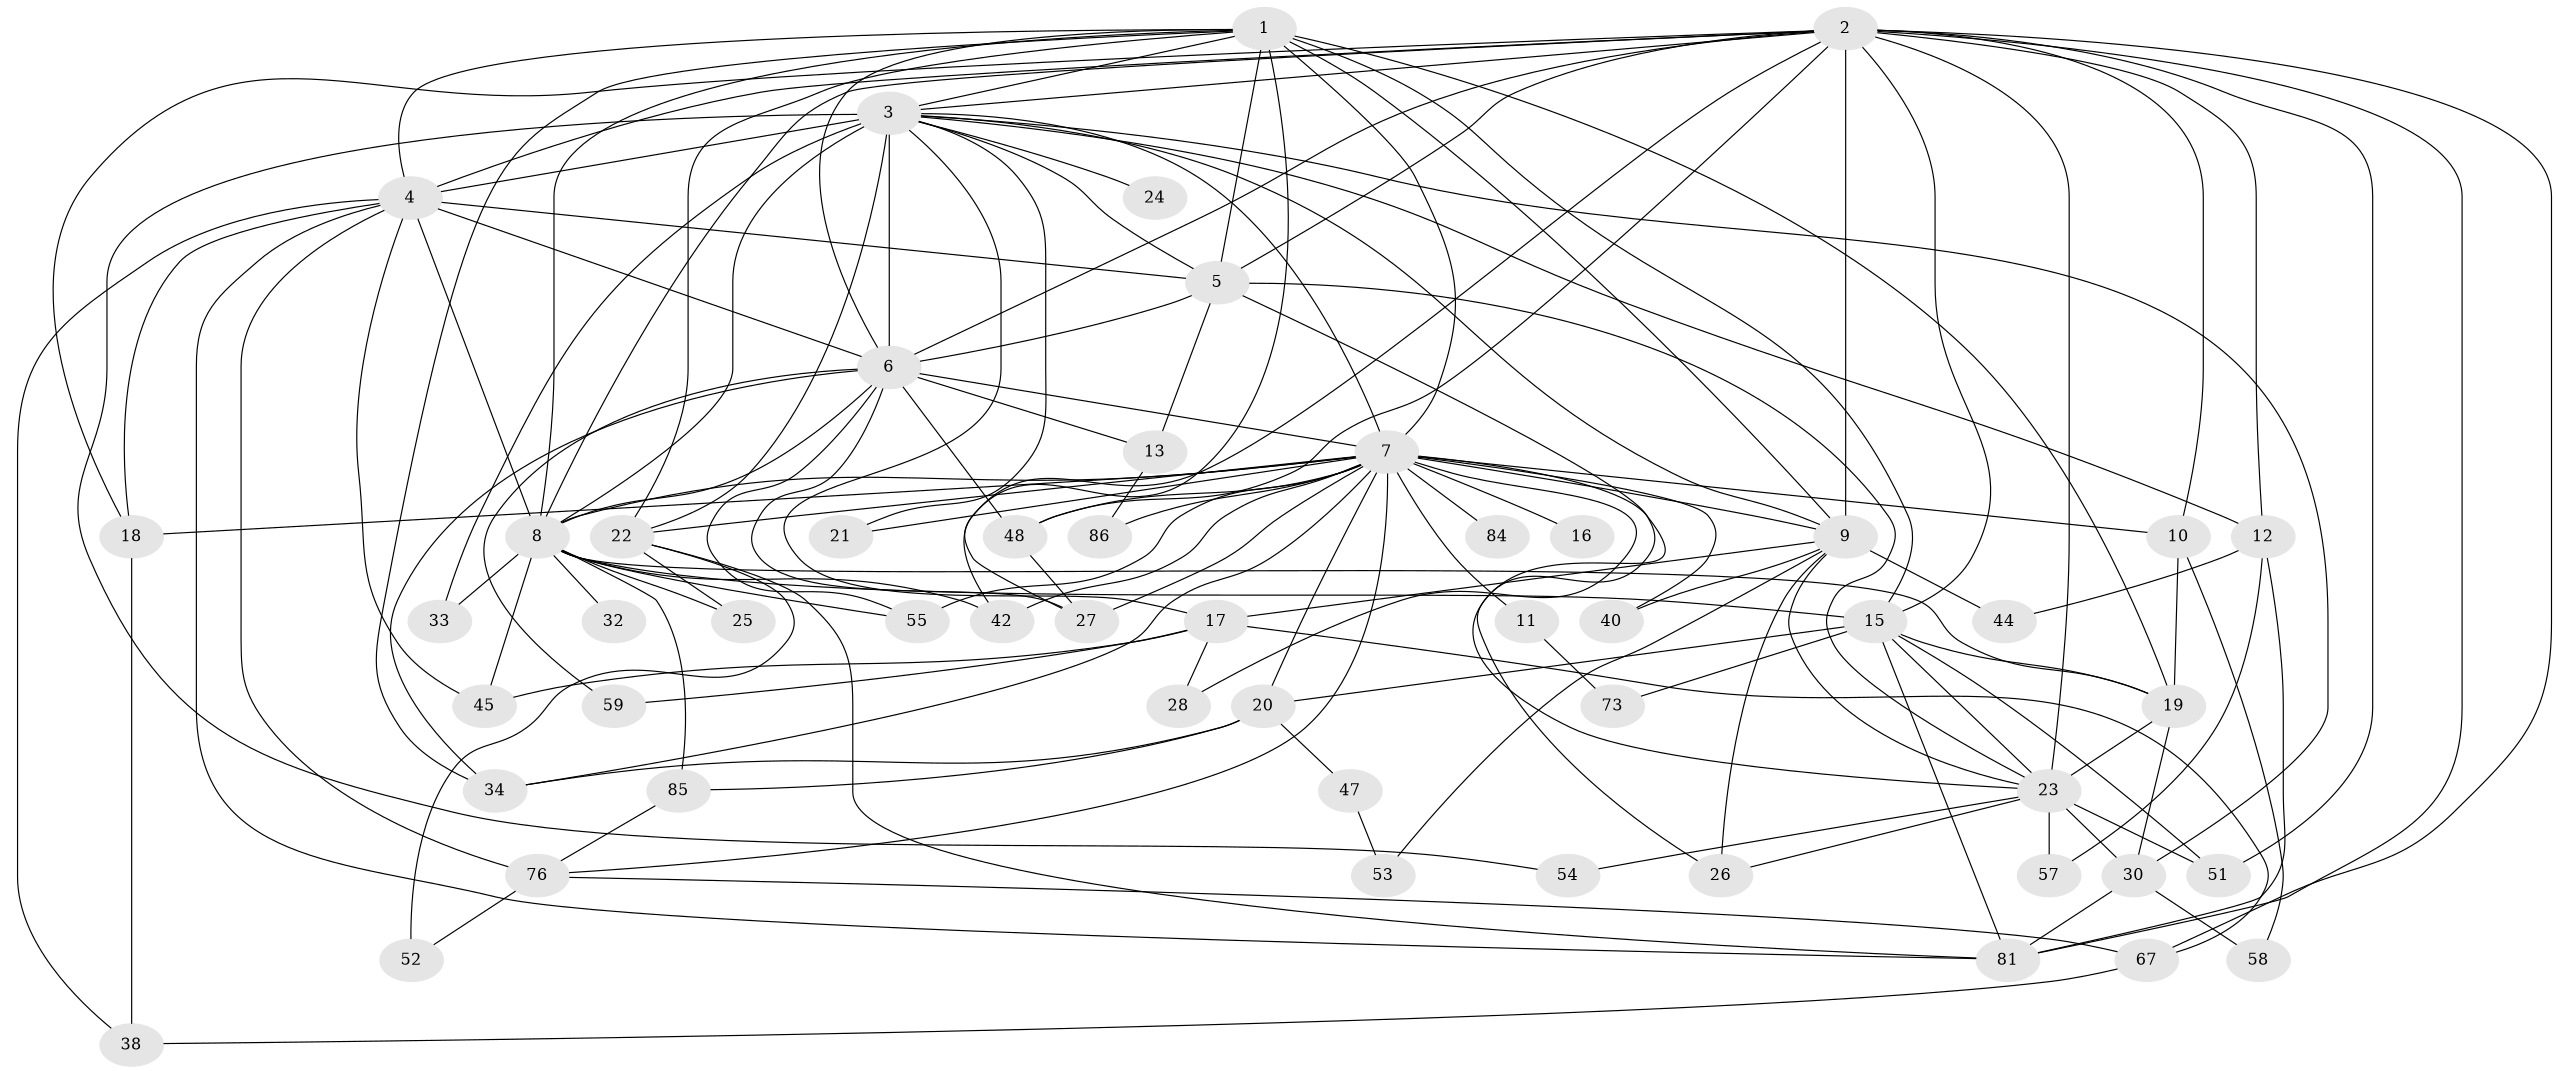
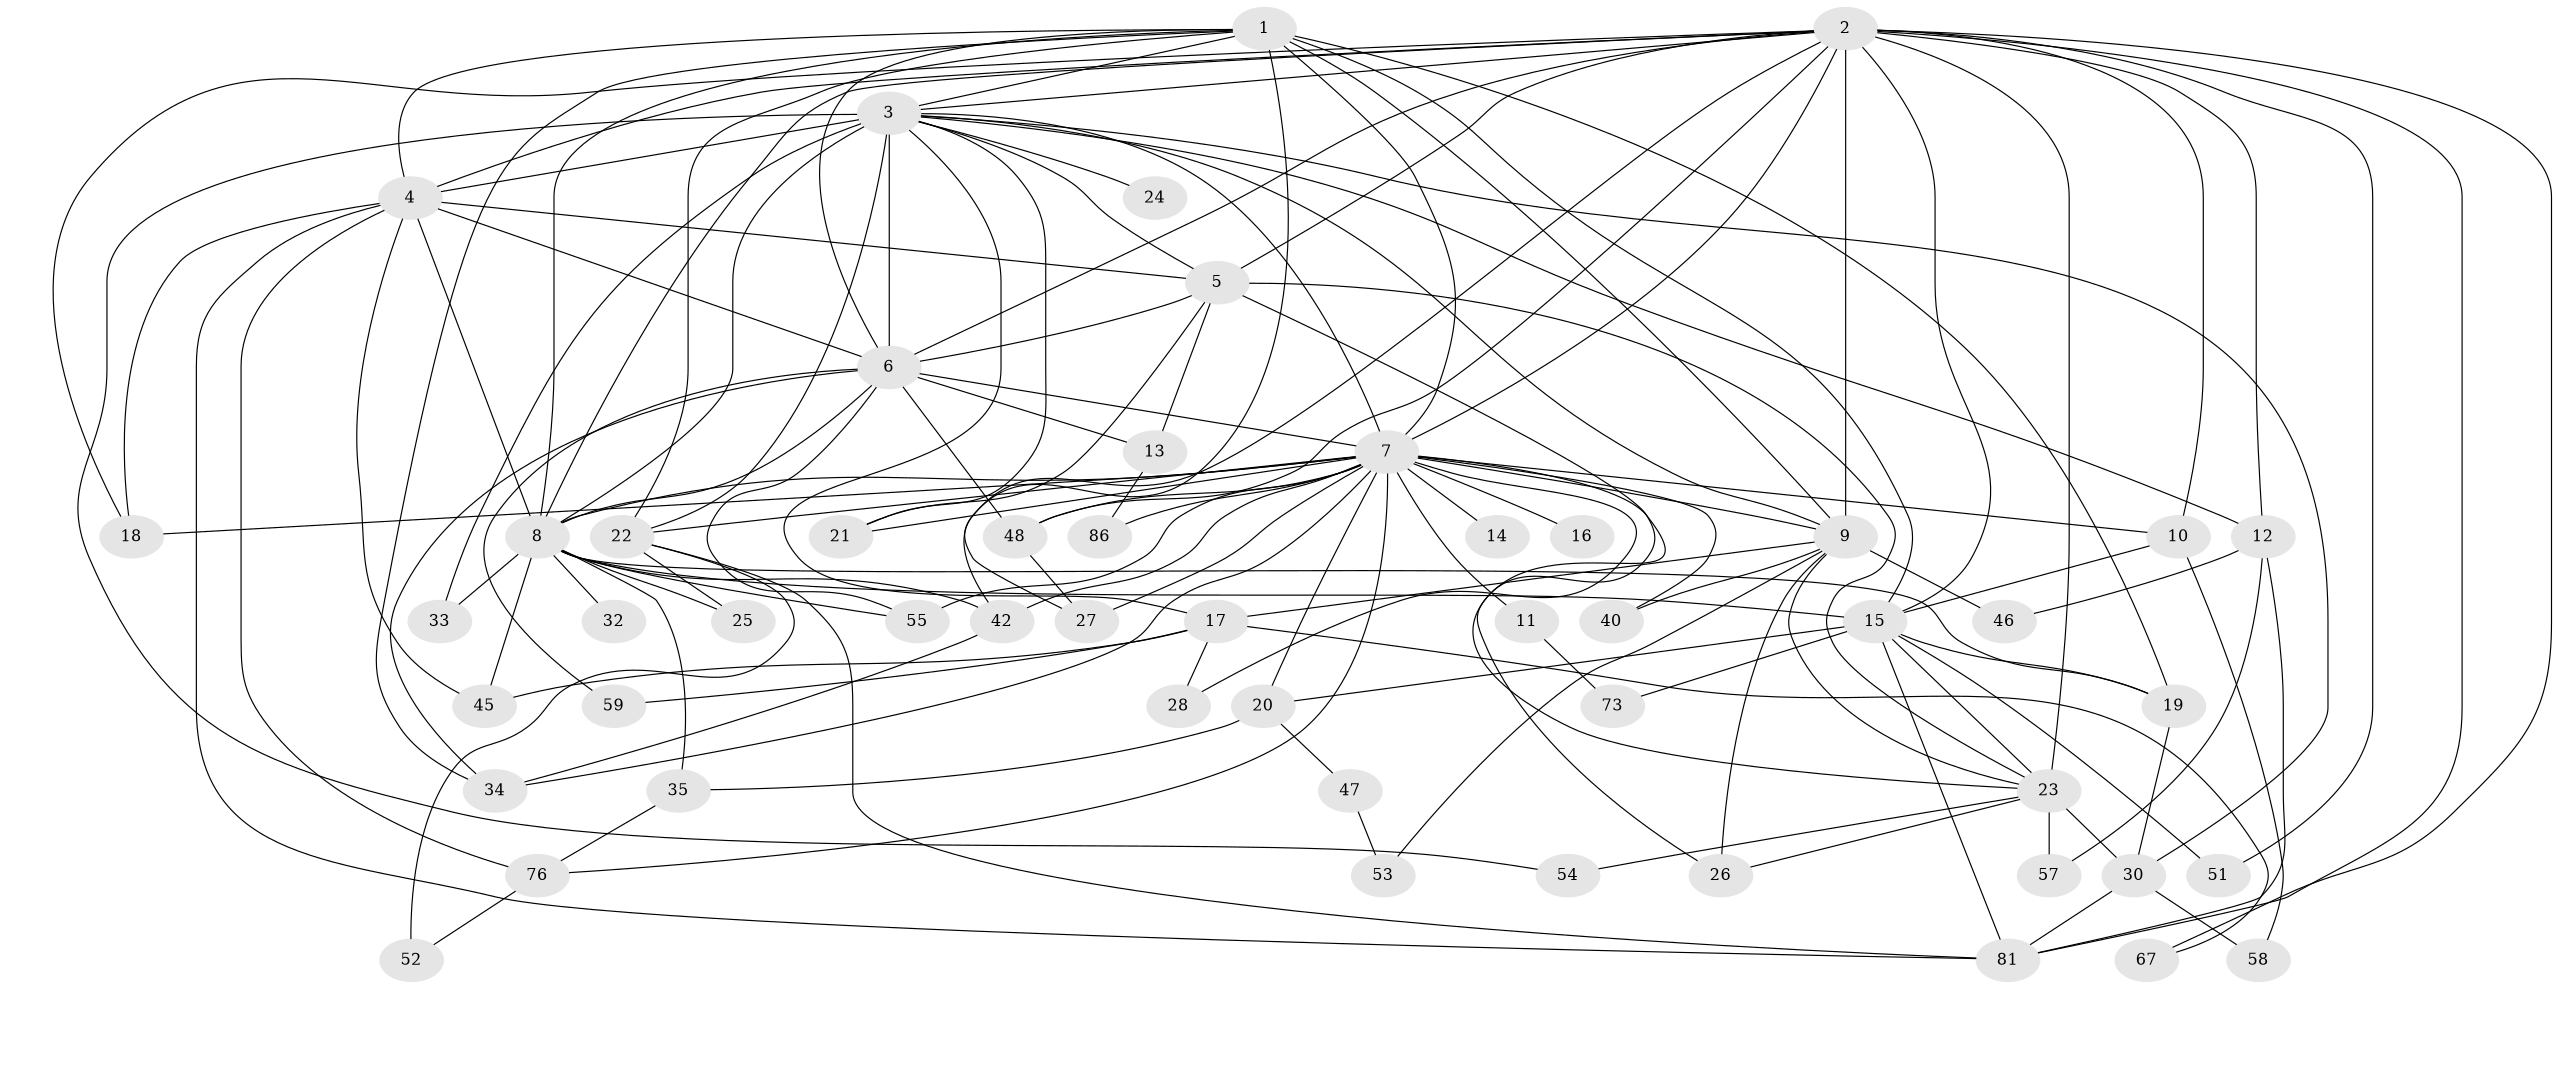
(1244, 140) -> (1070, 467)
none -> (1661, 282)
(1497, 537) -> (1497, 537)
(759, 557) -> none
(2176, 621) -> (2027, 579)
(2004, 622) -> (2004, 622)
(2112, 749) -> none
(884, 762) -> (753, 715)
(679, 791) -> (679, 791)
(2134, 833) -> none
(1345, 899) -> none
(132, 1045) -> none
